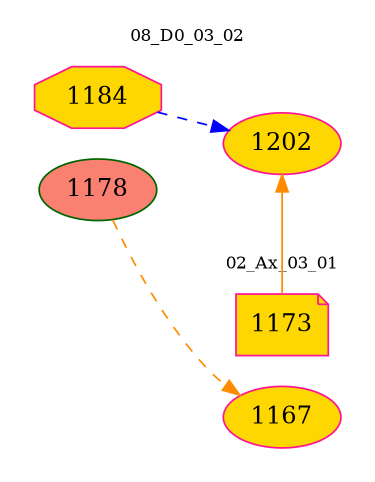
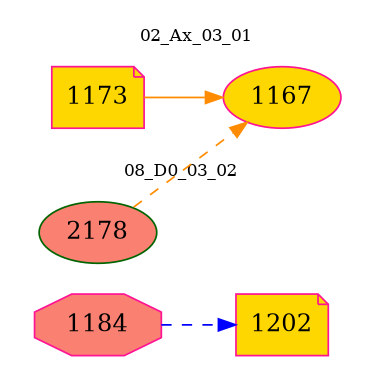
(98, 97) -> (98, 325)
(282, 144) -> (282, 325)
(98, 190) -> (98, 233)
(282, 261) -> (175, 97)
